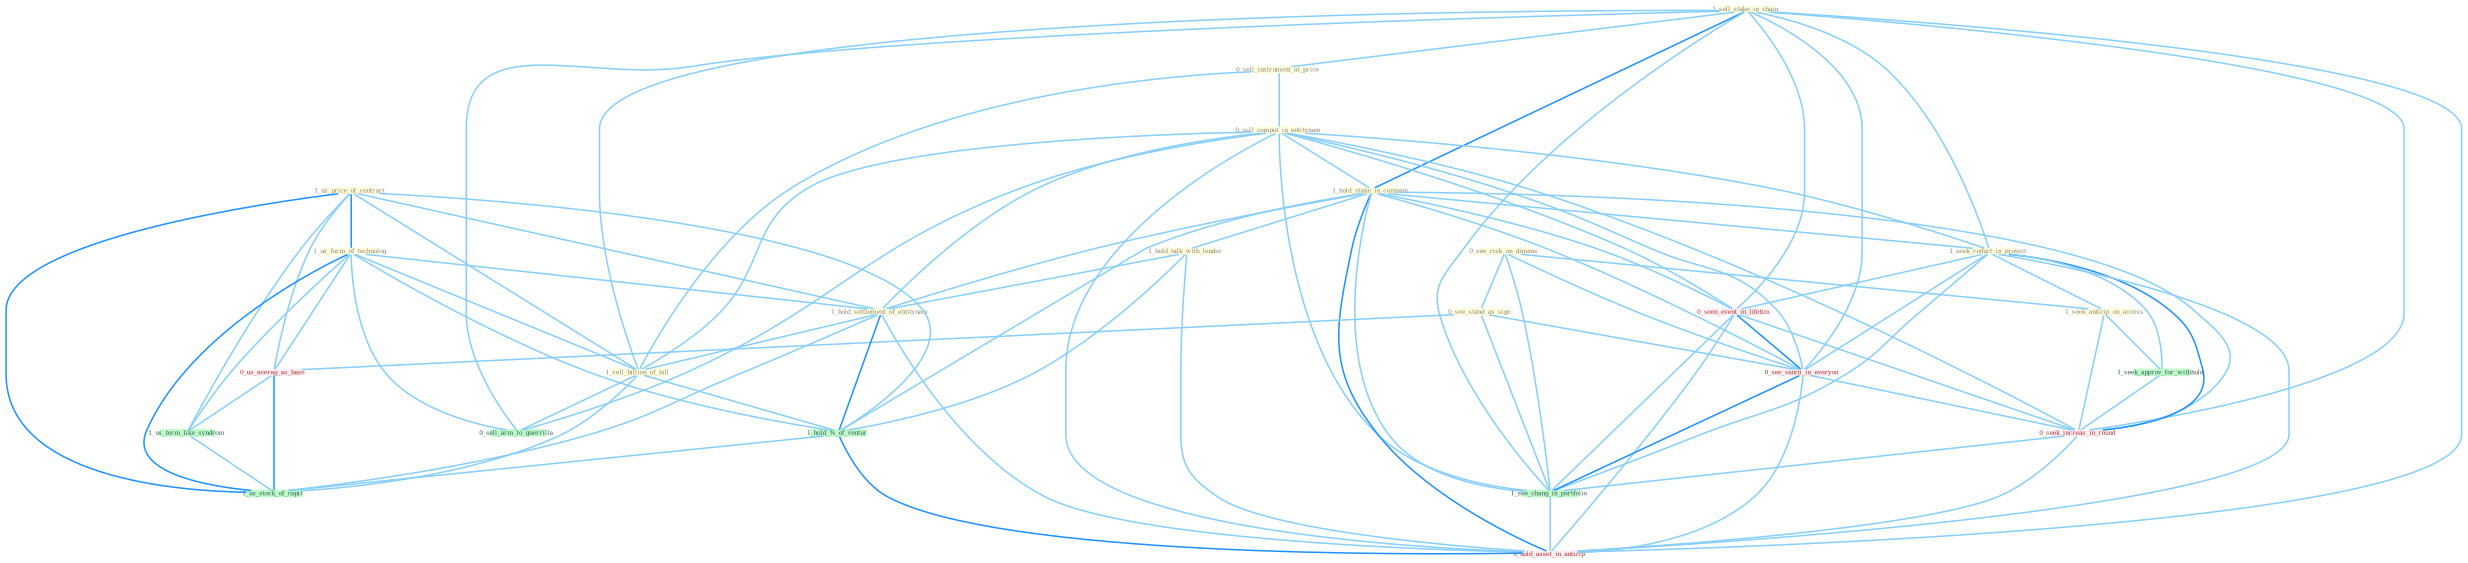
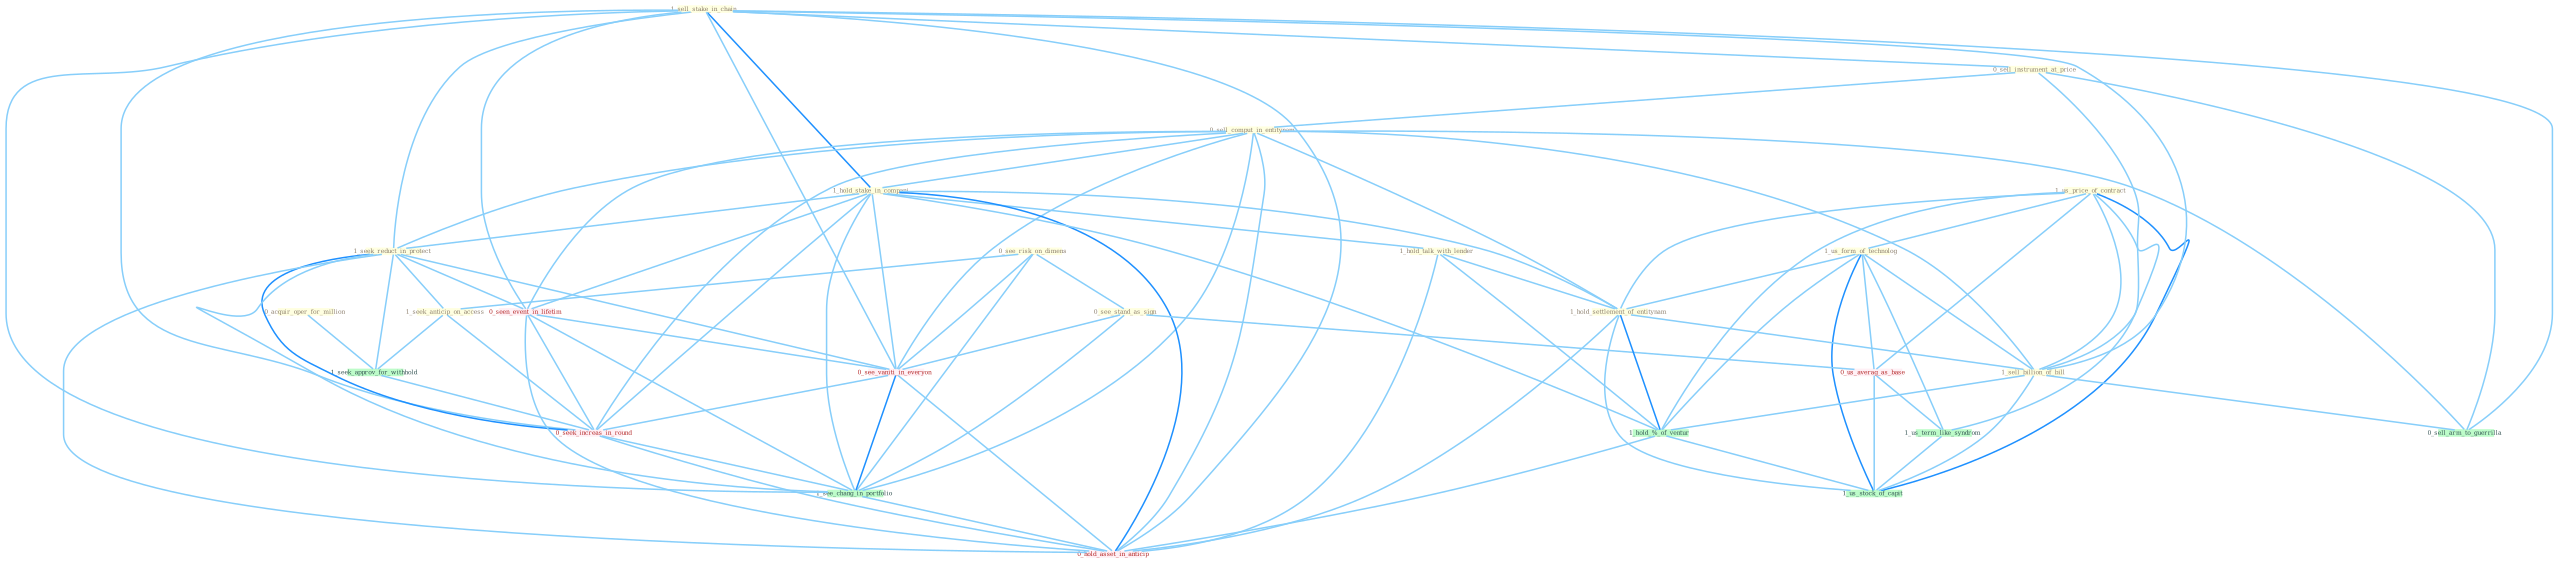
(351, 221) -> (1977, 221)
none -> (306, 312)
(1769, 342) -> (711, 342)
(389, 377) -> (2377, 156)
(274, 433) -> (1874, 433)
(1163, 545) -> (1392, 503)
